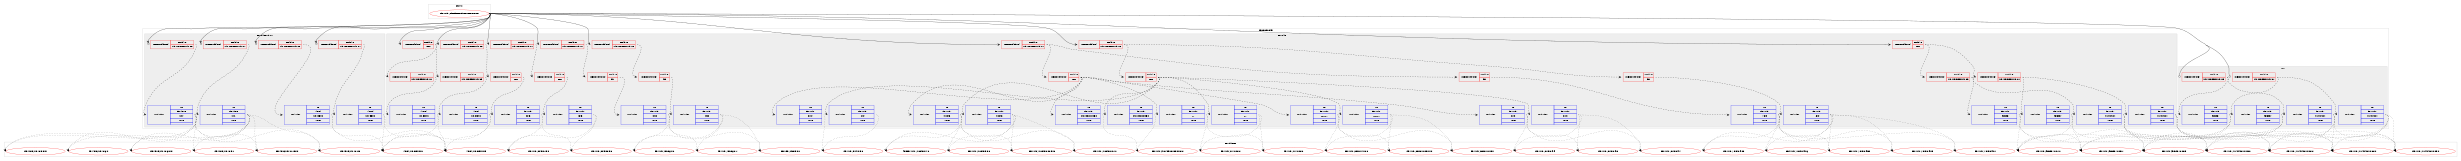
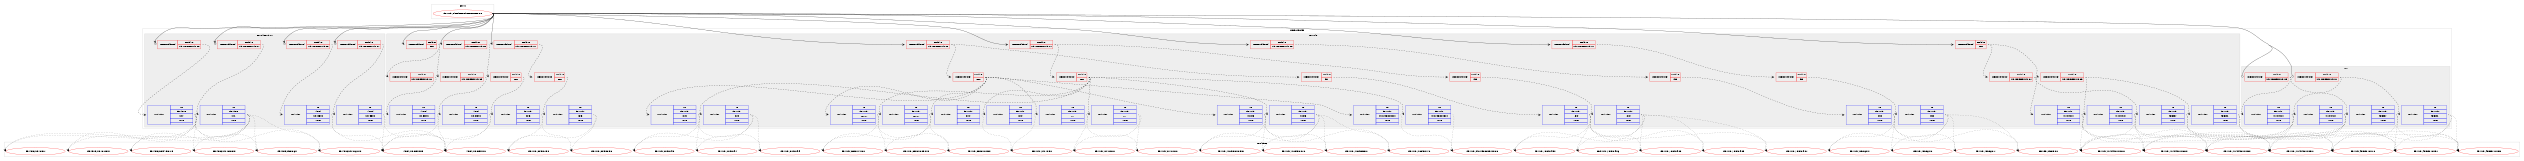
(98, 151) -> (287, 151)
(350, 151) -> (161, 151)
(665, 151) -> (1923, 151)
(853, 151) -> (1042, 151)
(916, 151) -> (1419, 151)
none -> (1860, 151)
